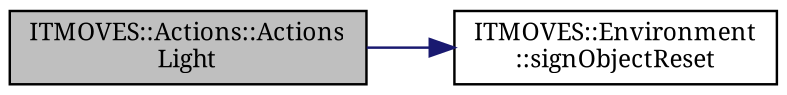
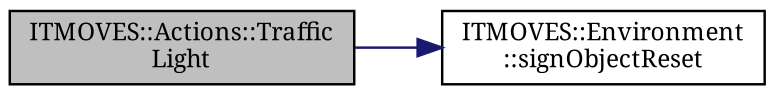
(188, 48) -> (182, 48)
